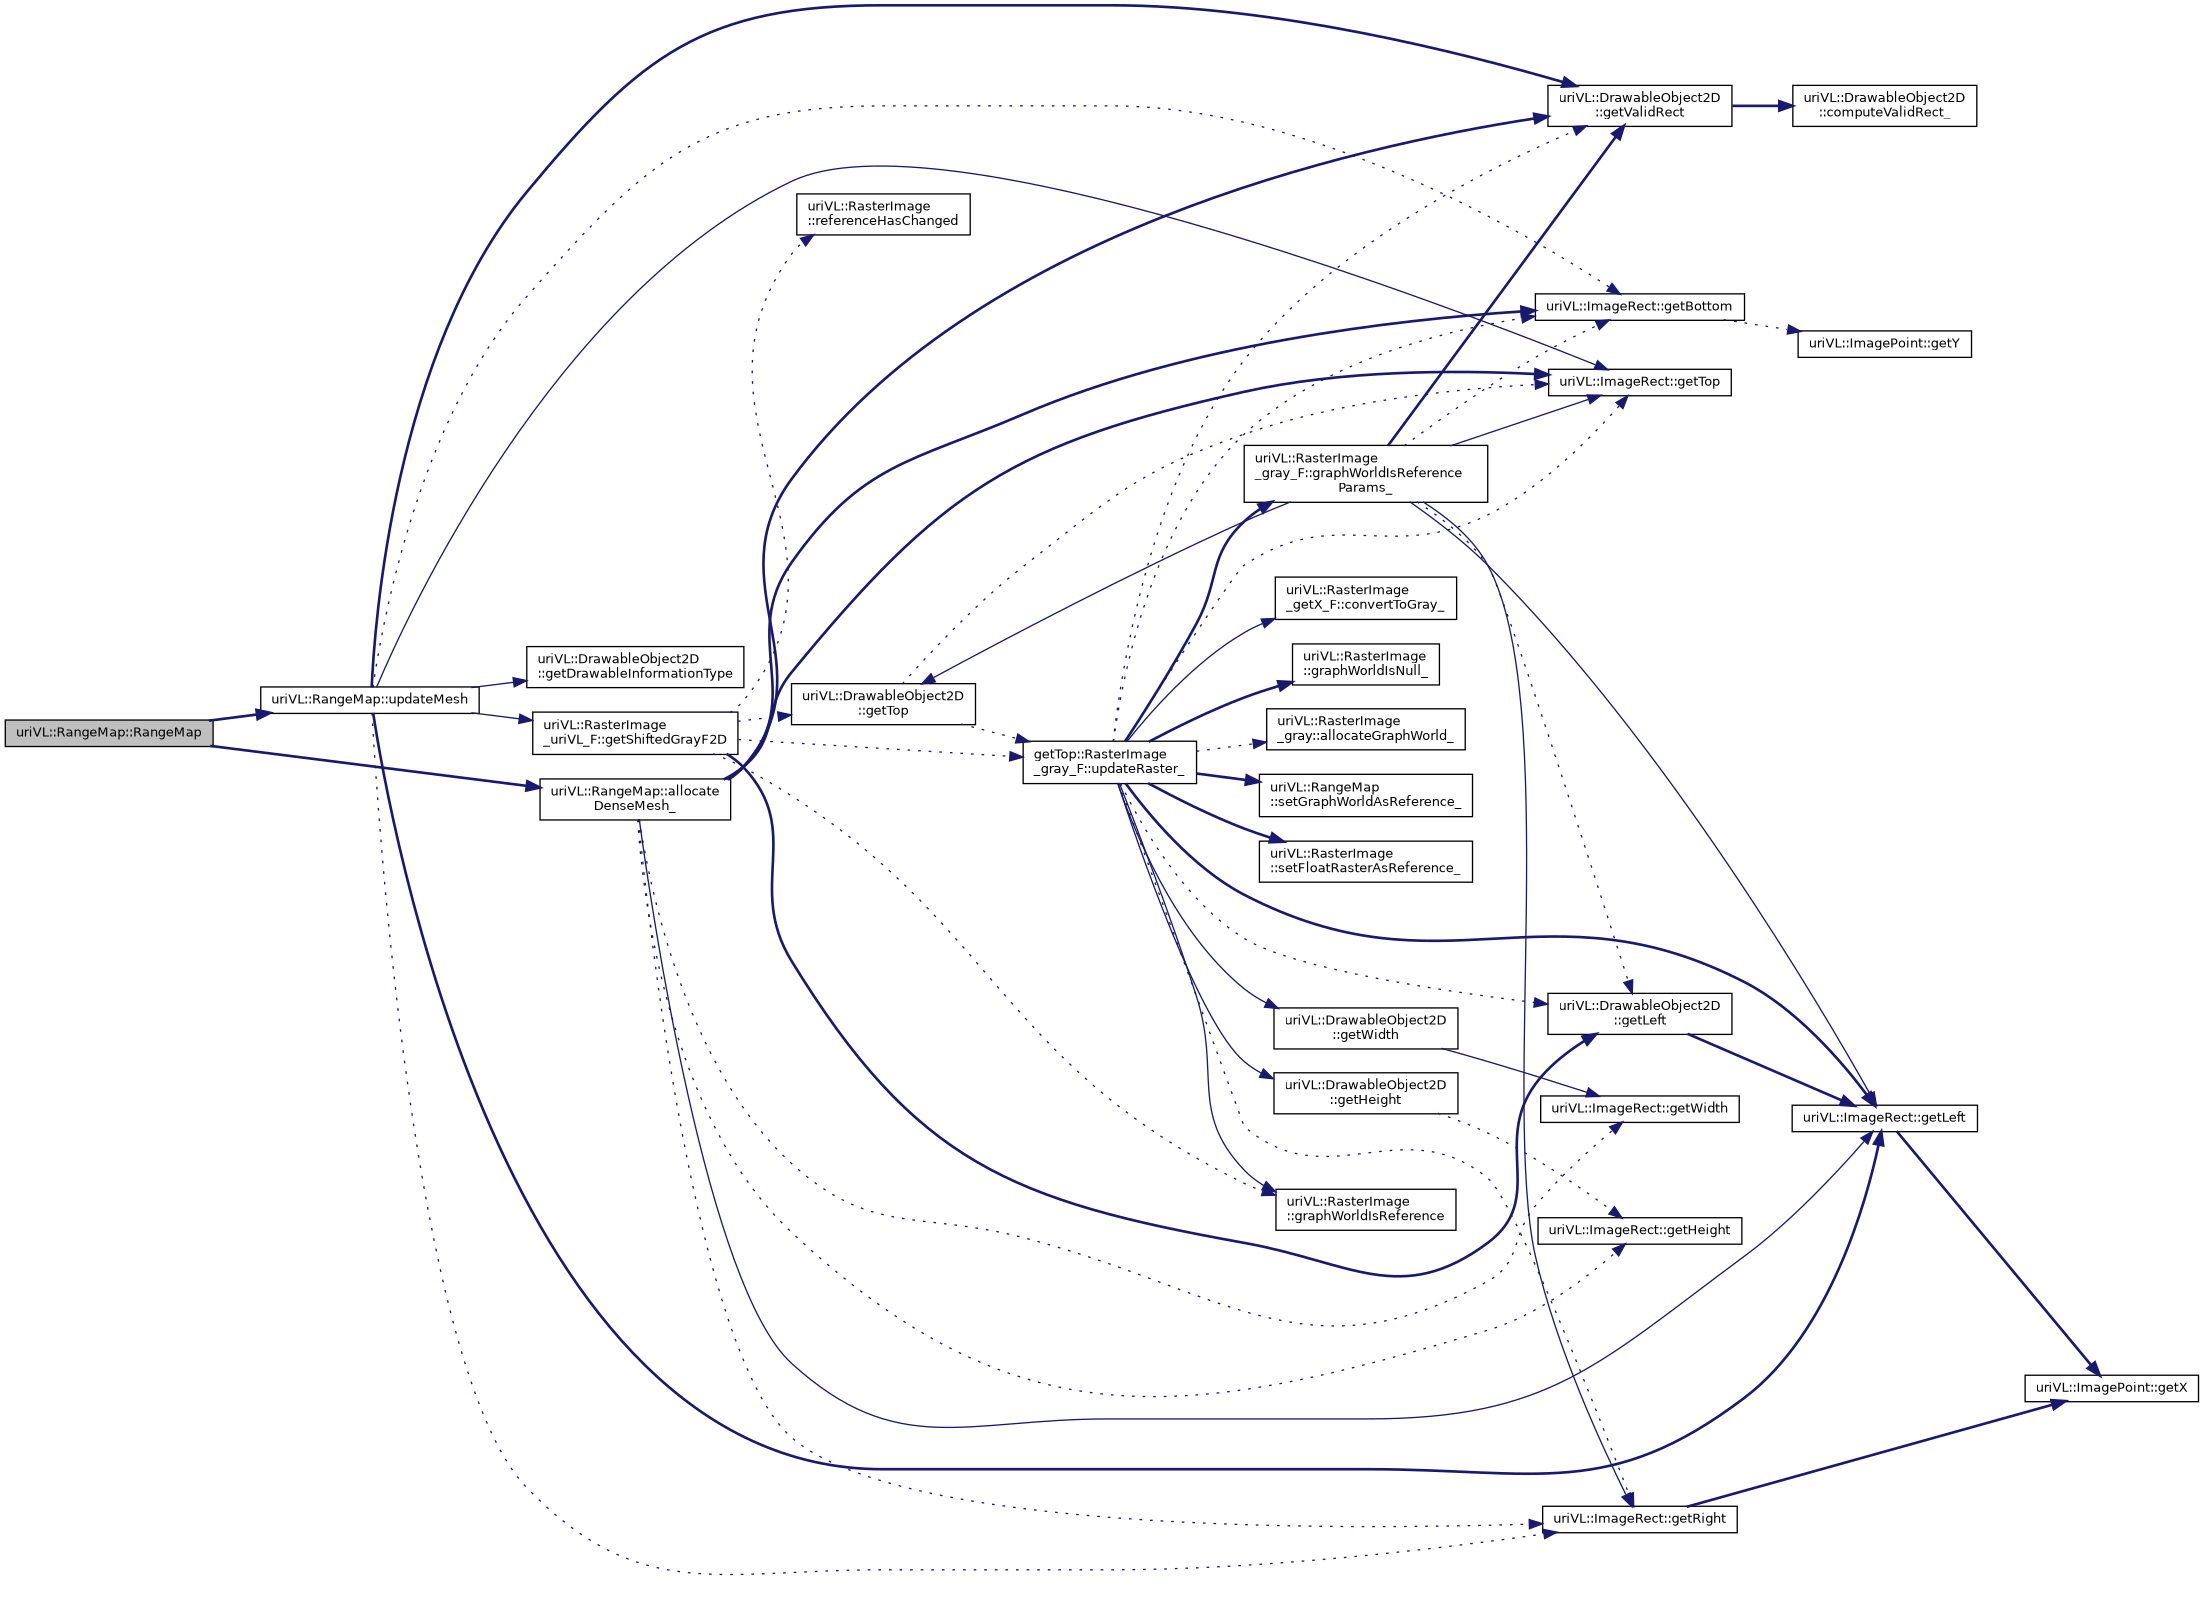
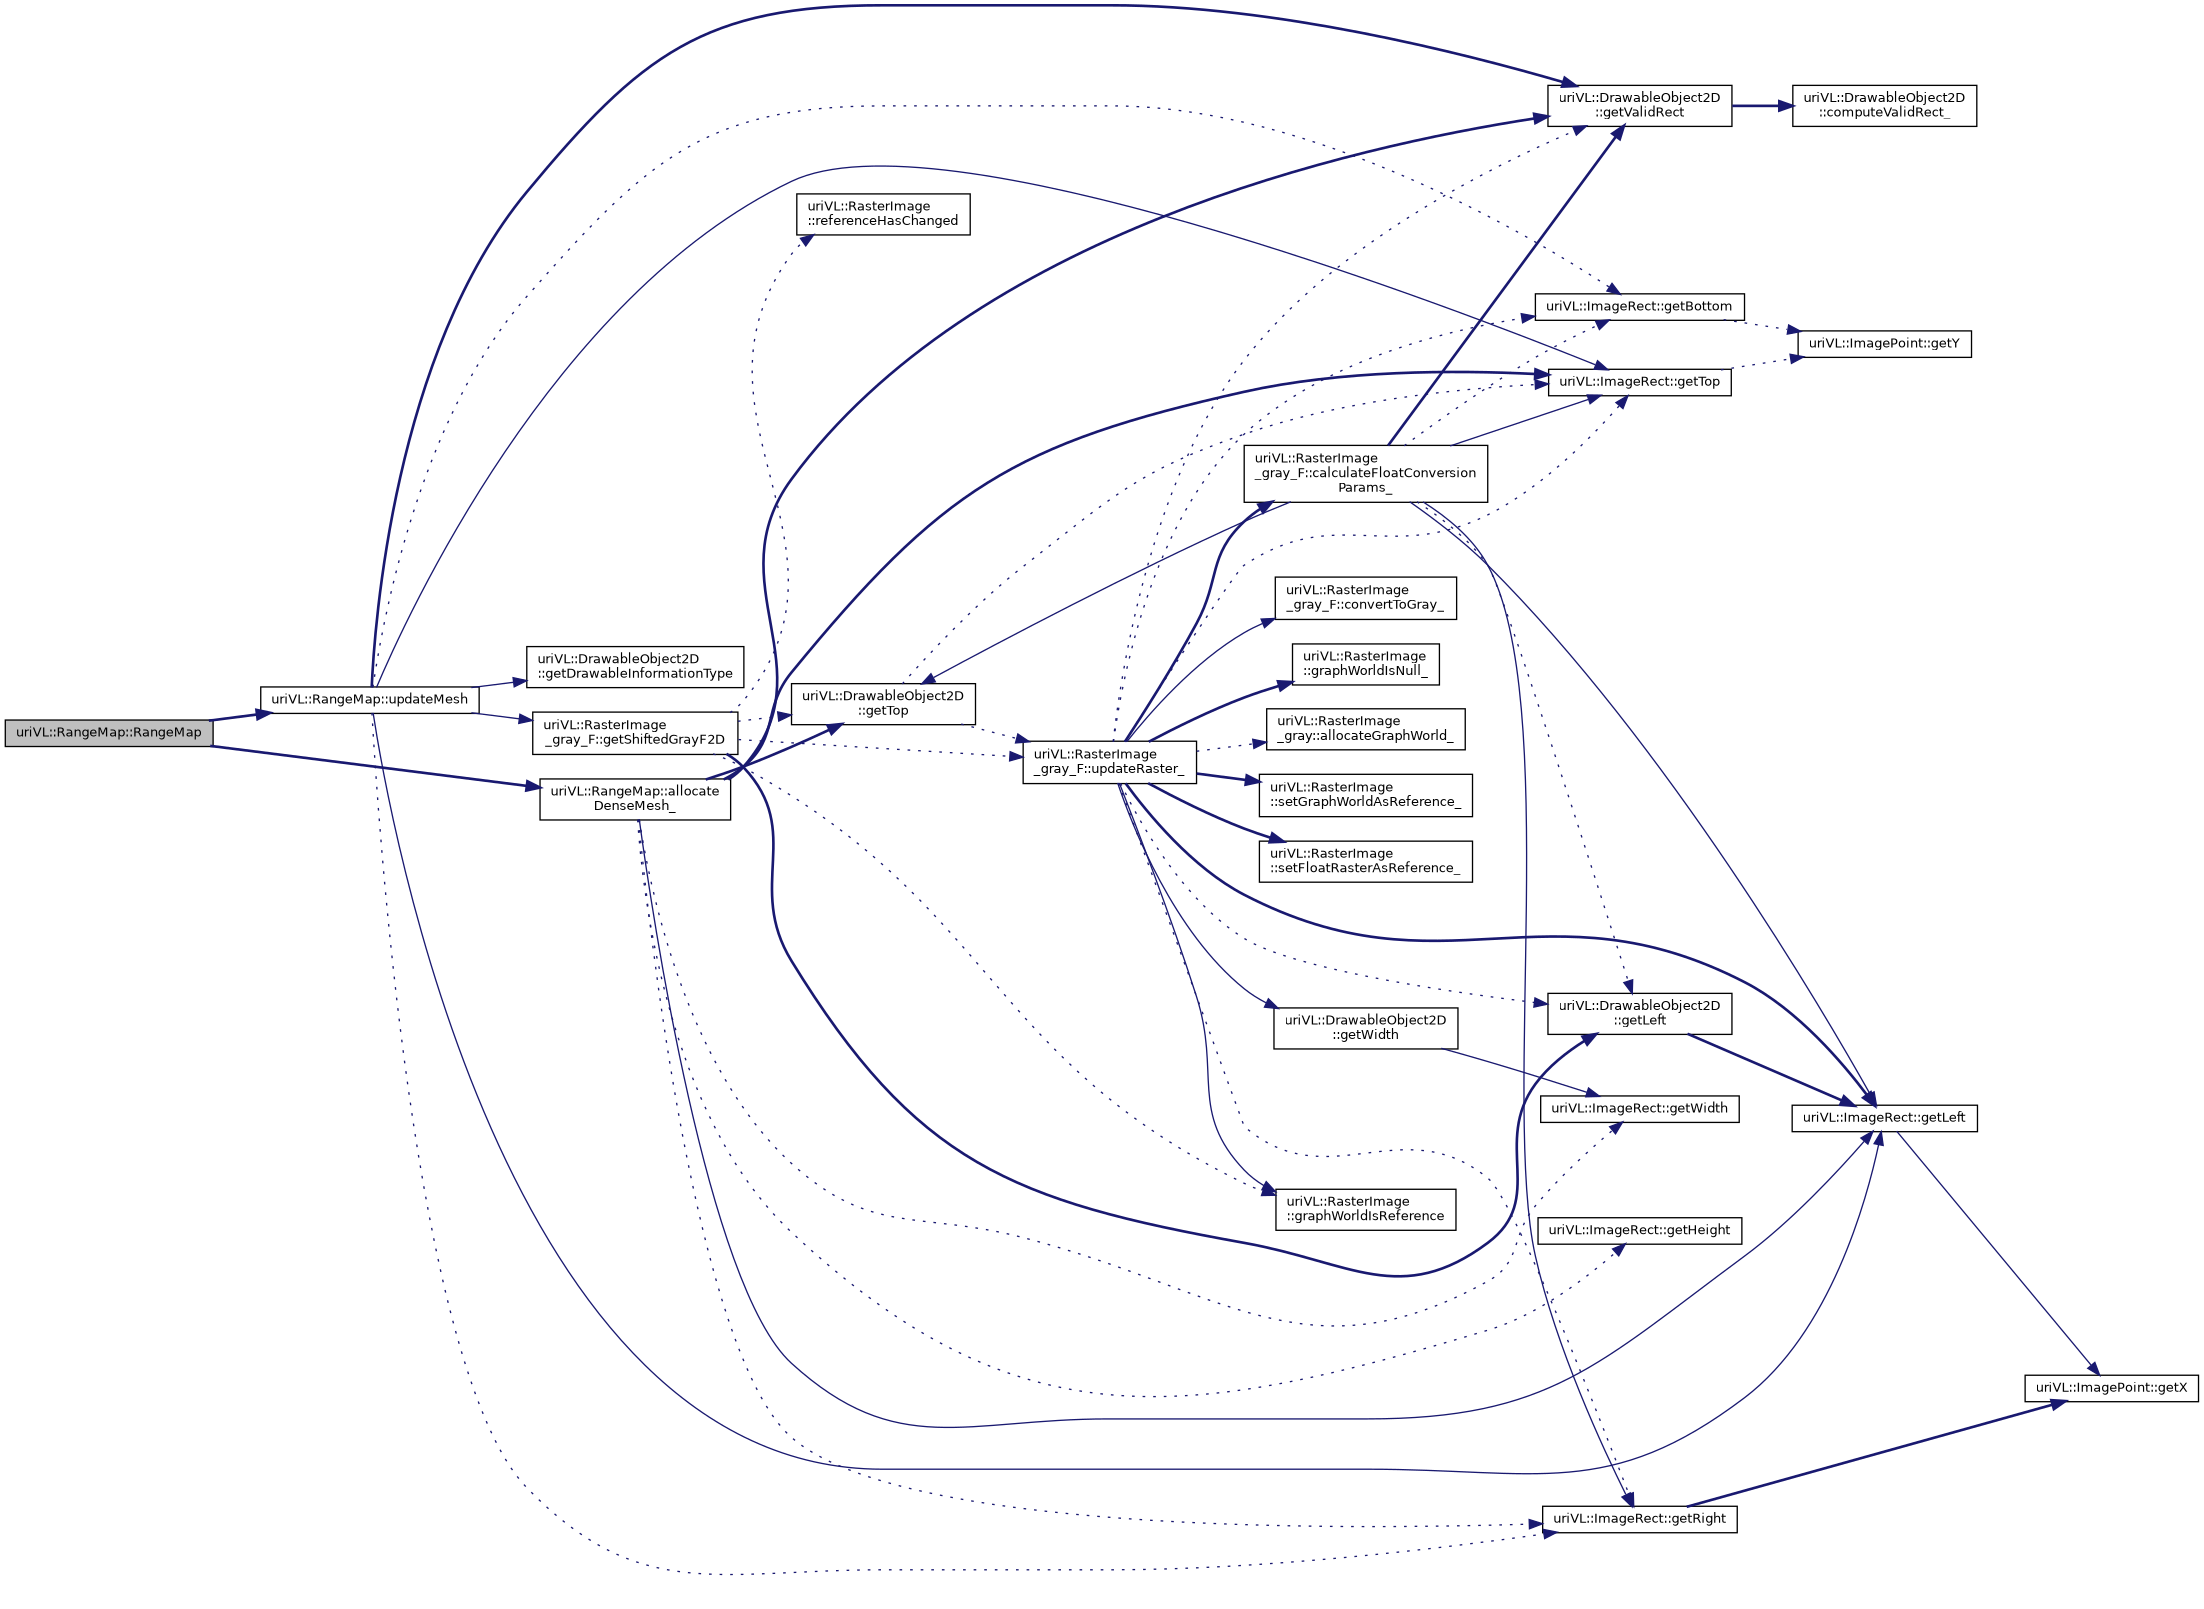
none -> (1756, 364)
(1020, 416) -> (768, 757)
(1366, 474) -> (1366, 474)
(1366, 598) -> (1366, 598)
(635, 733) -> (635, 733)
(1110, 762) -> (1110, 762)
(1366, 796) -> (1366, 796)
(1366, 1093) -> none
(1994, 1248) -> (1994, 1248)
(978, 1469) -> (978, 1469)
